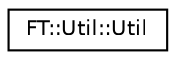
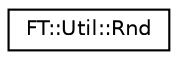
(88, 30) -> (89, 30)
